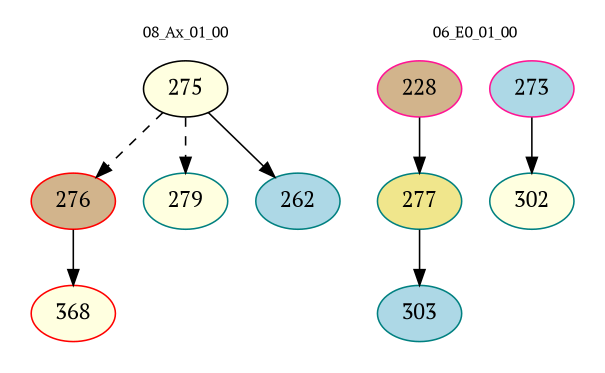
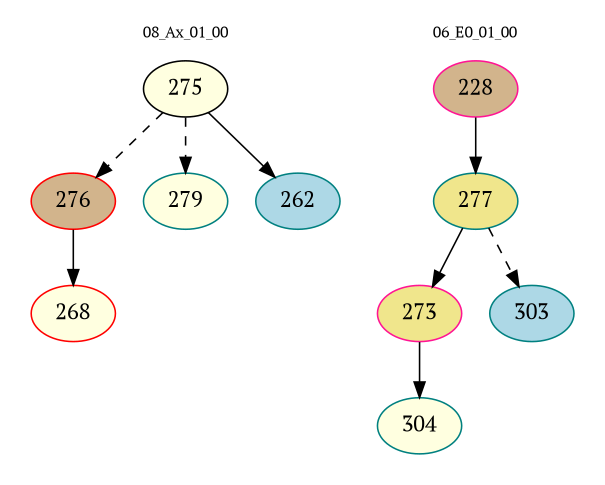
(532, 89) -> (420, 314)
(532, 201) -> (420, 426)
(420, 250) -> (500, 250)
none -> (451, 250)
(73, 314) -> (73, 314)
